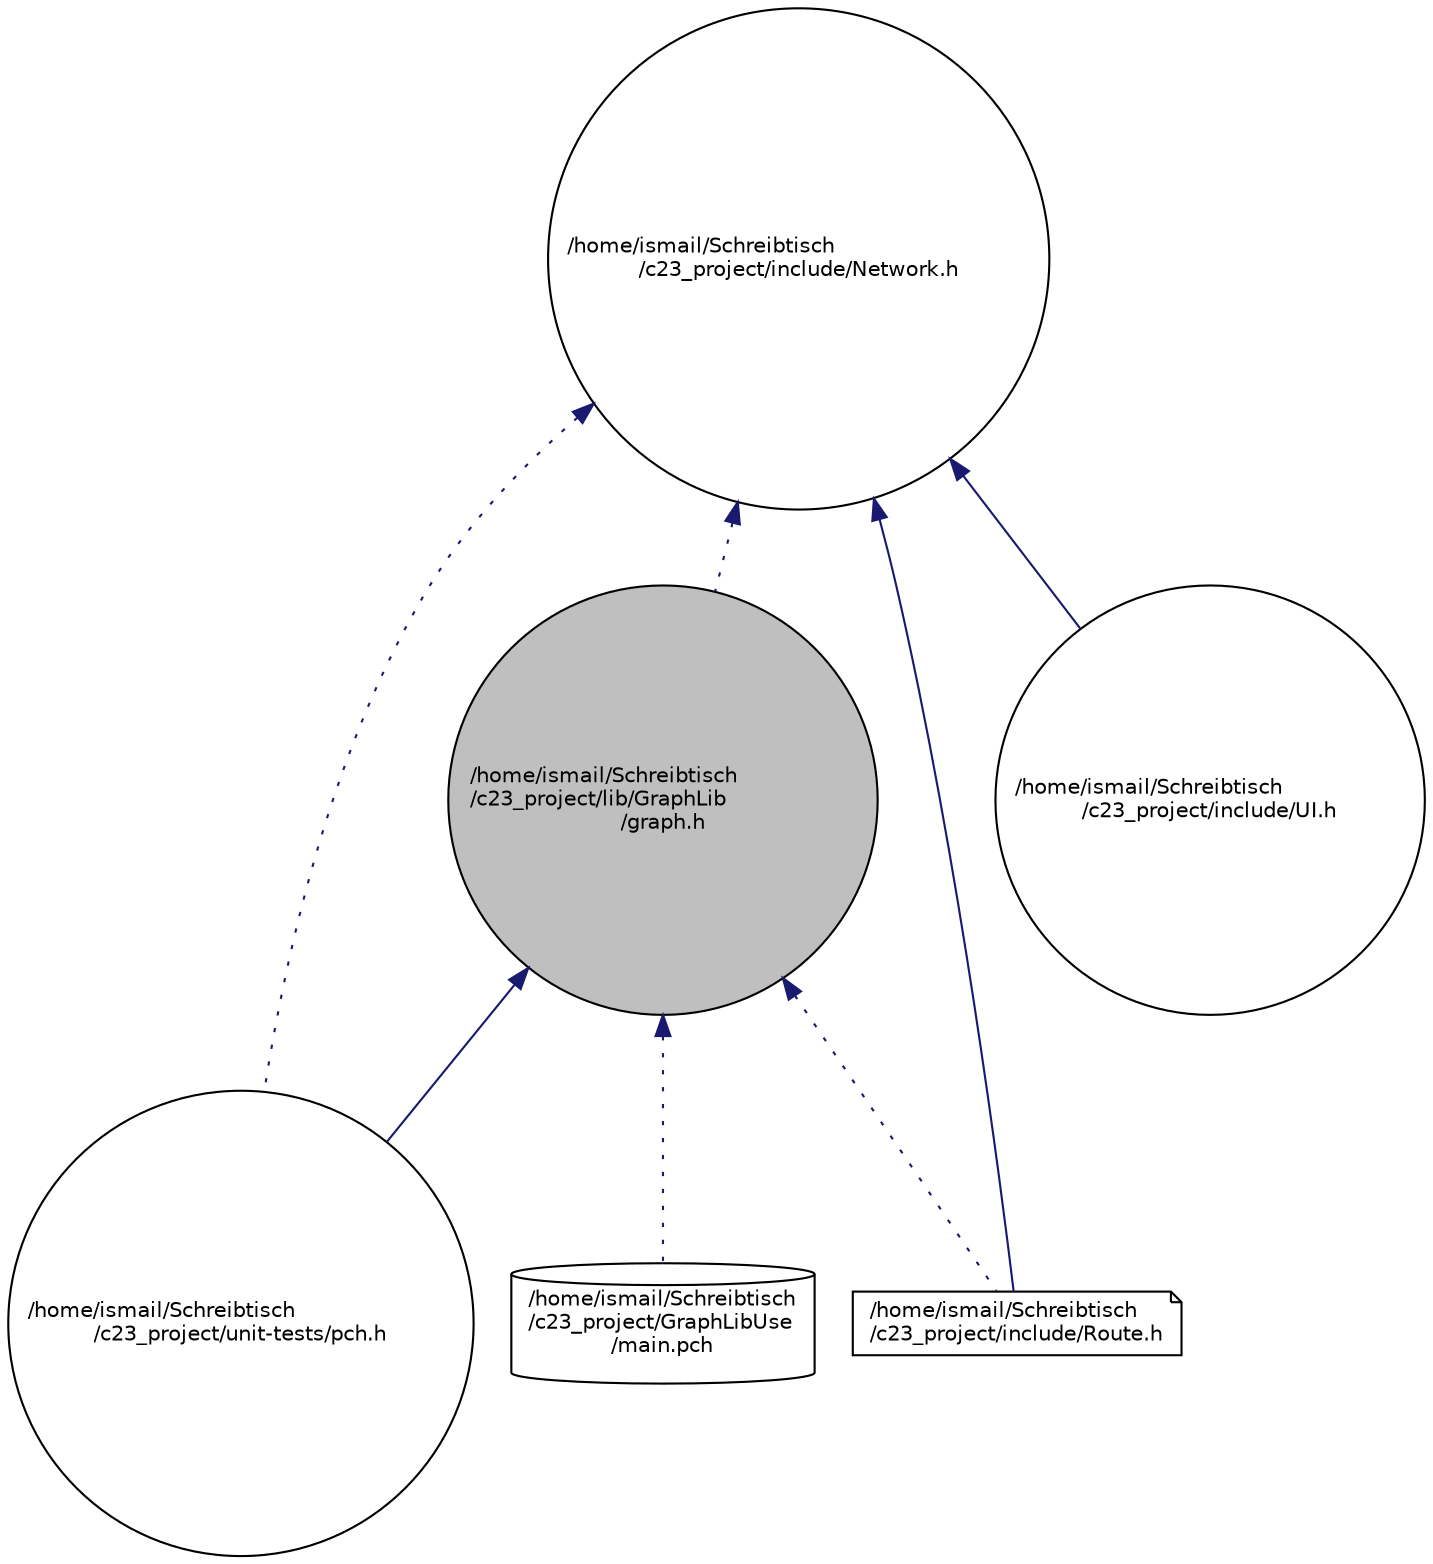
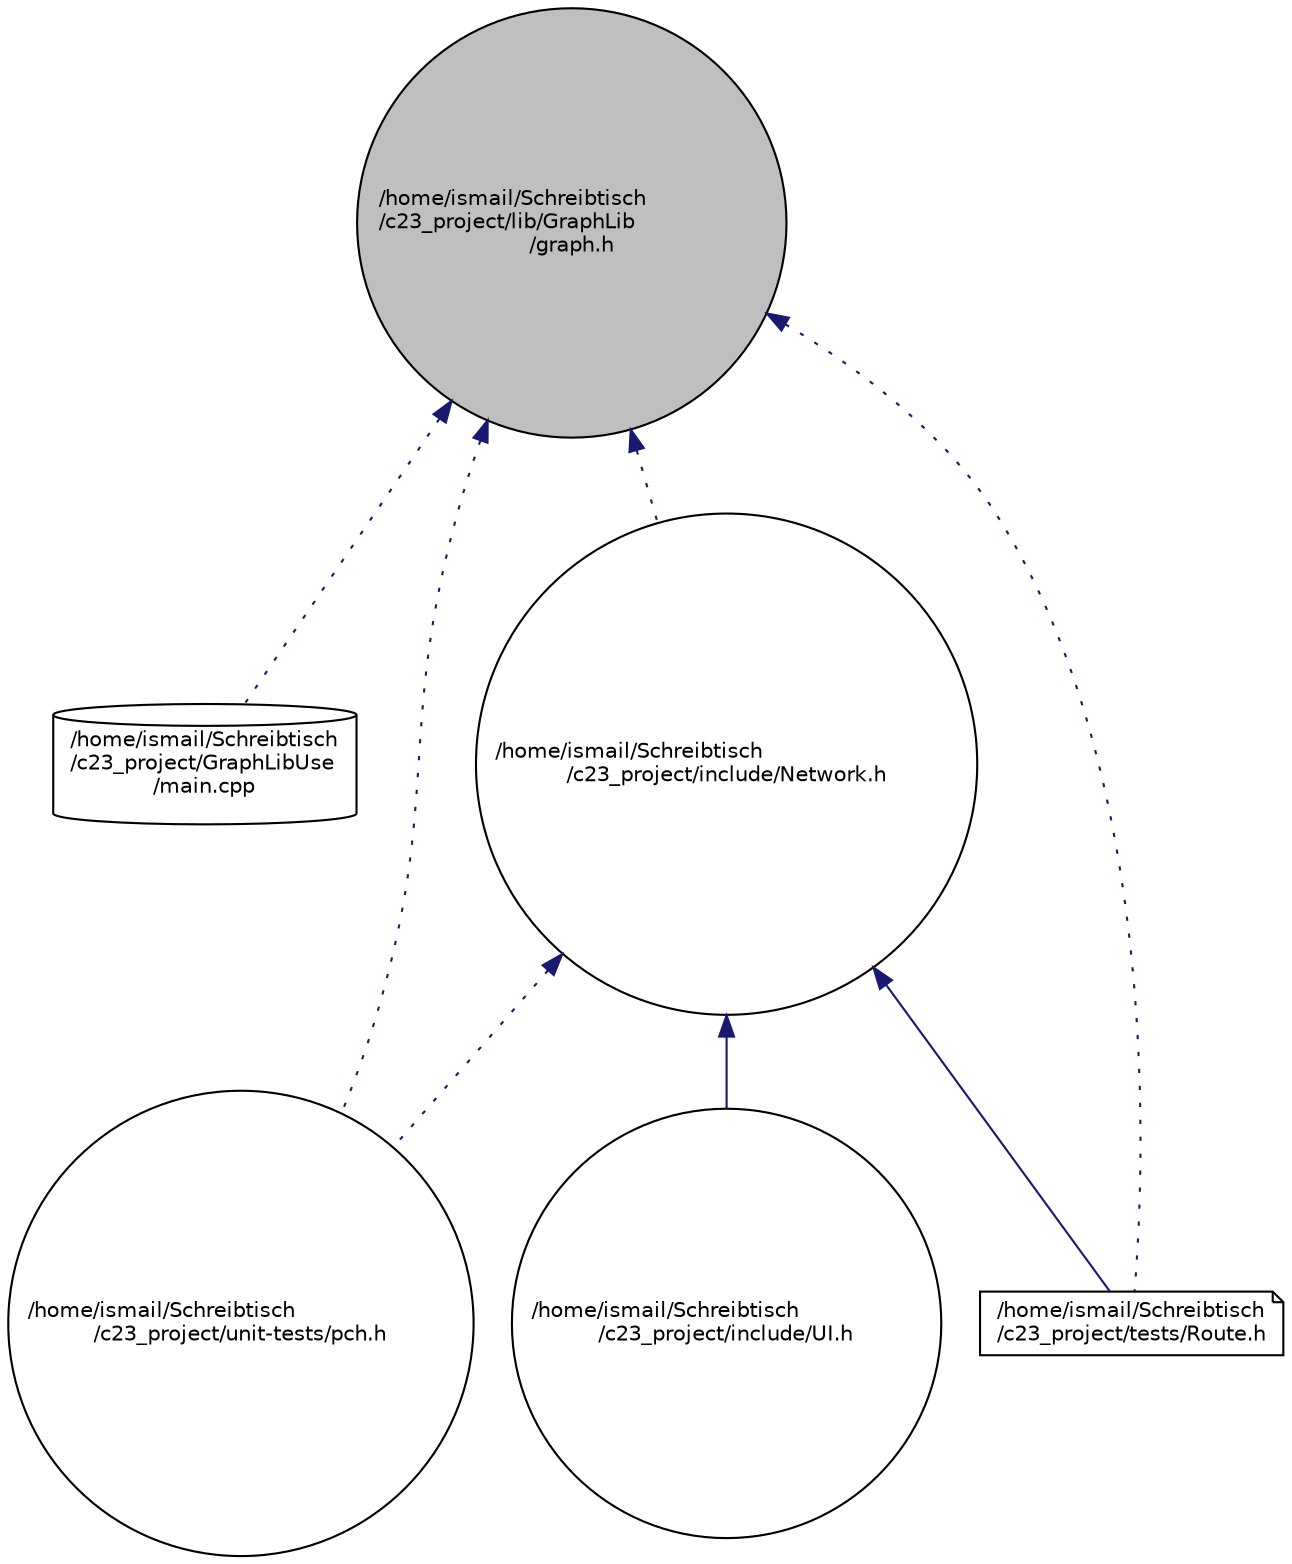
(724, 557) -> (647, 487)
(451, 1063) -> (417, 779)
(663, 1323) -> (205, 764)
(1017, 1323) -> (1132, 1323)
